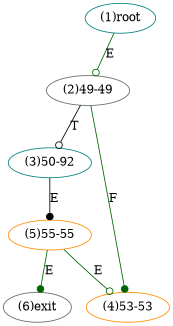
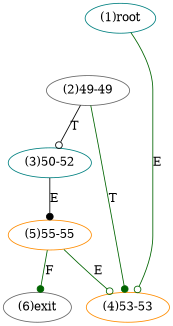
(106, 51) -> (153, 158)
(50, 163) -> (50, 163)
(113, 199) -> (113, 199)
(49, 271) -> (49, 271)
